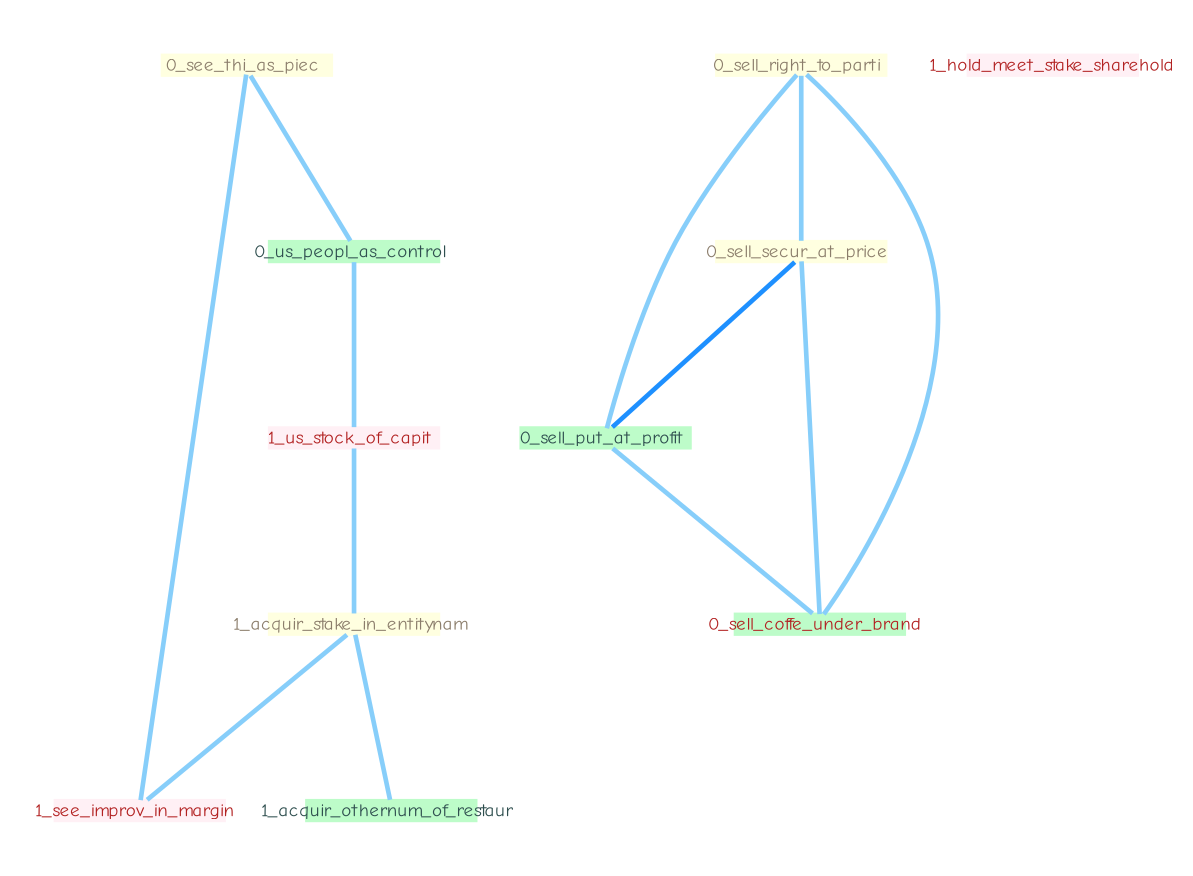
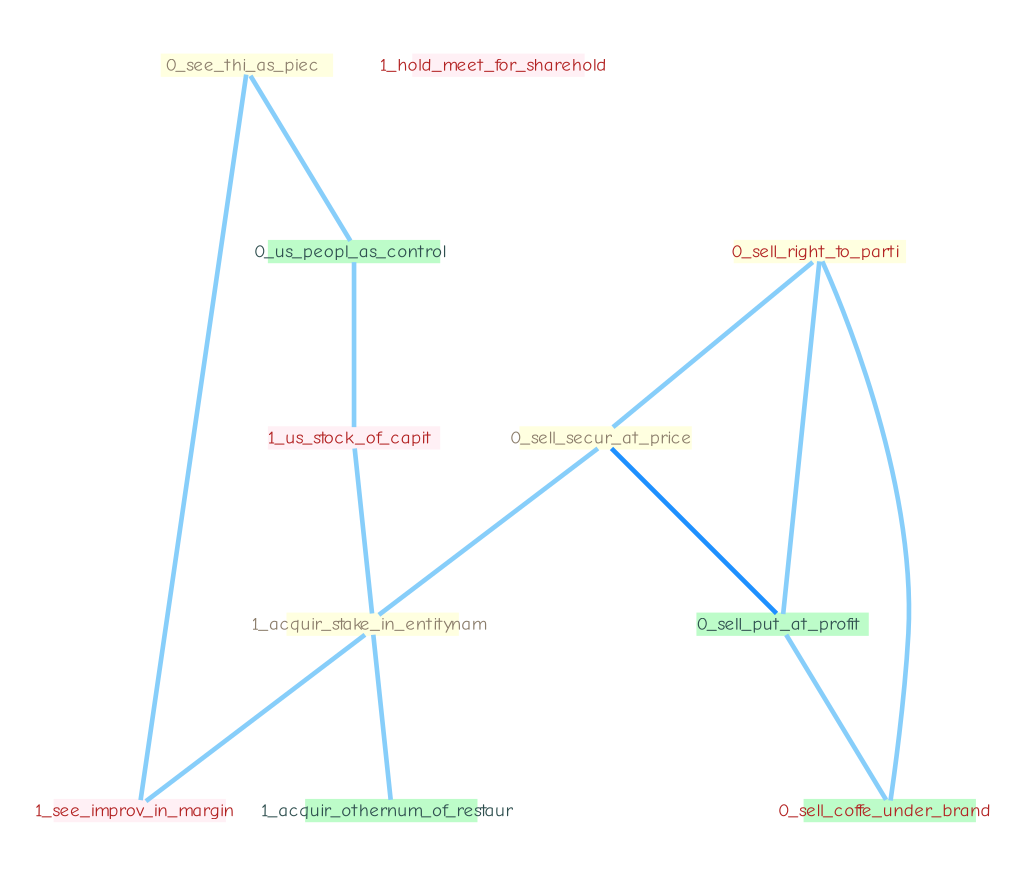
(801, 65) -> (820, 252)
(1053, 65) -> (498, 65)
(811, 438) -> (488, 532)
